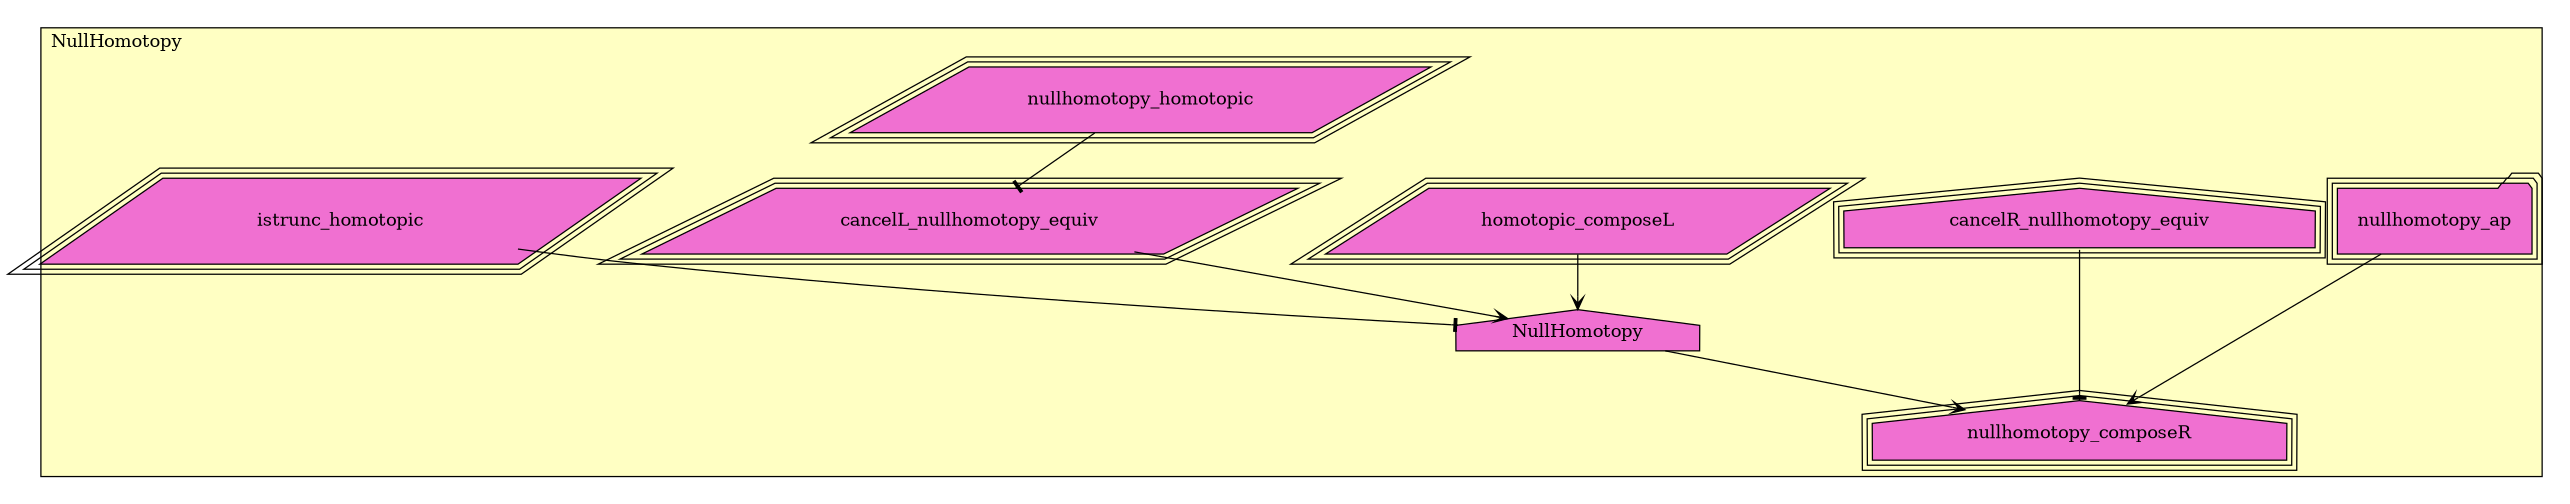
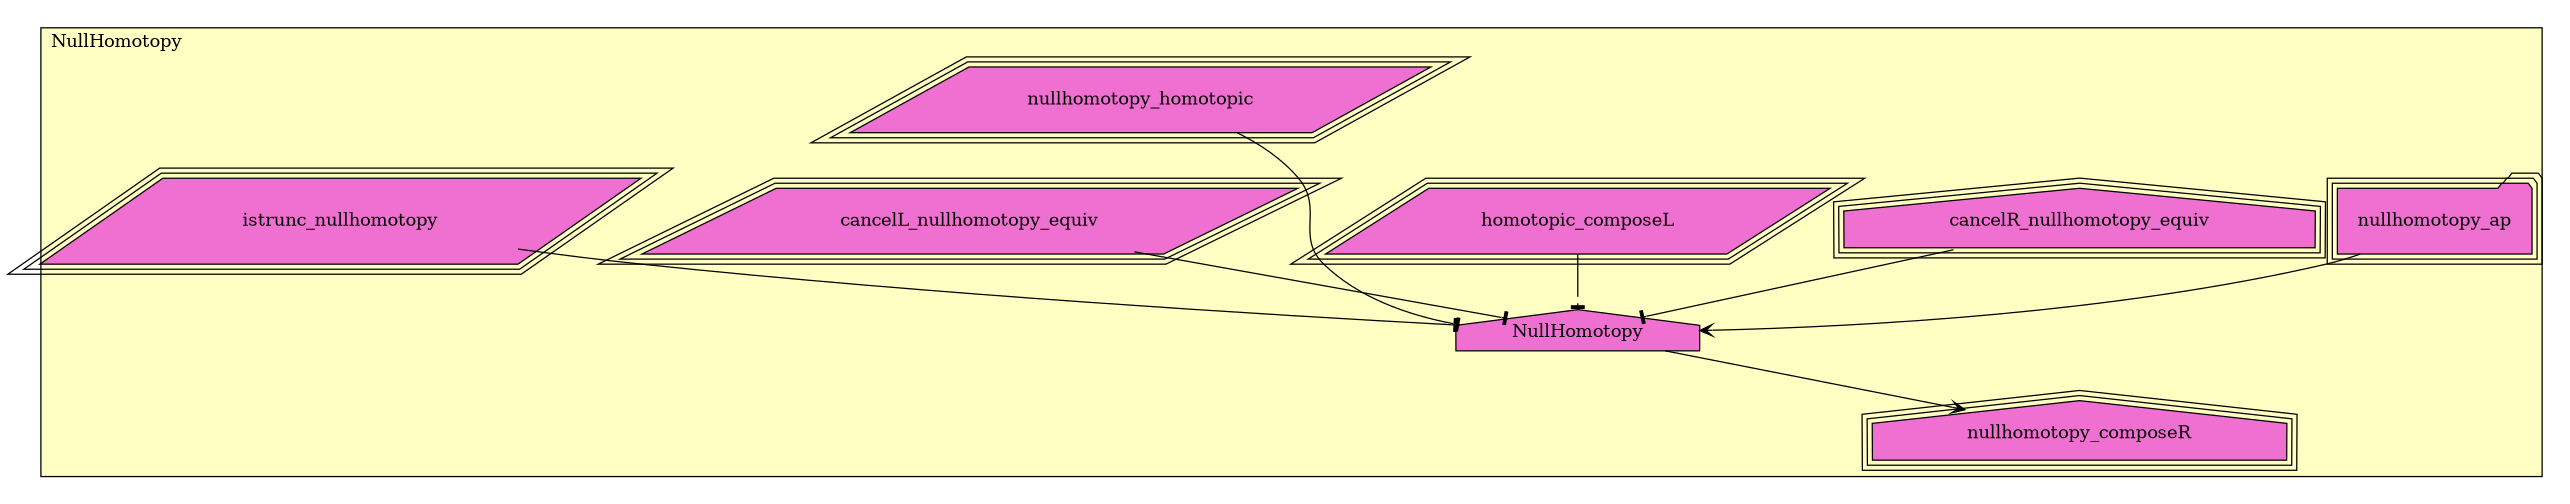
(1058, 159) -> (1316, 255)
(340, 221) -> (340, 221)
(1578, 276) -> (1578, 276)
(1318, 285) -> (1318, 285)
(2080, 322) -> (1800, 283)
(2260, 326) -> (2039, 310)
